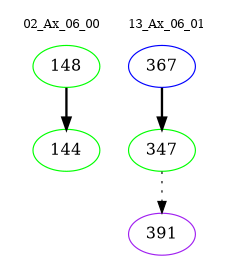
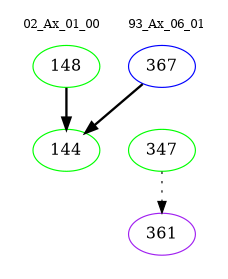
(62, 25) -> (62, 25)
(167, 25) -> (167, 25)
(162, 103) -> (127, 97)
(162, 234) -> (162, 234)
